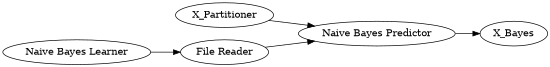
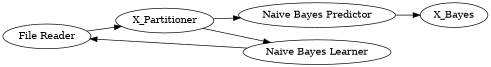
none -> (233, 35)
(286, 45) -> (101, 29)
